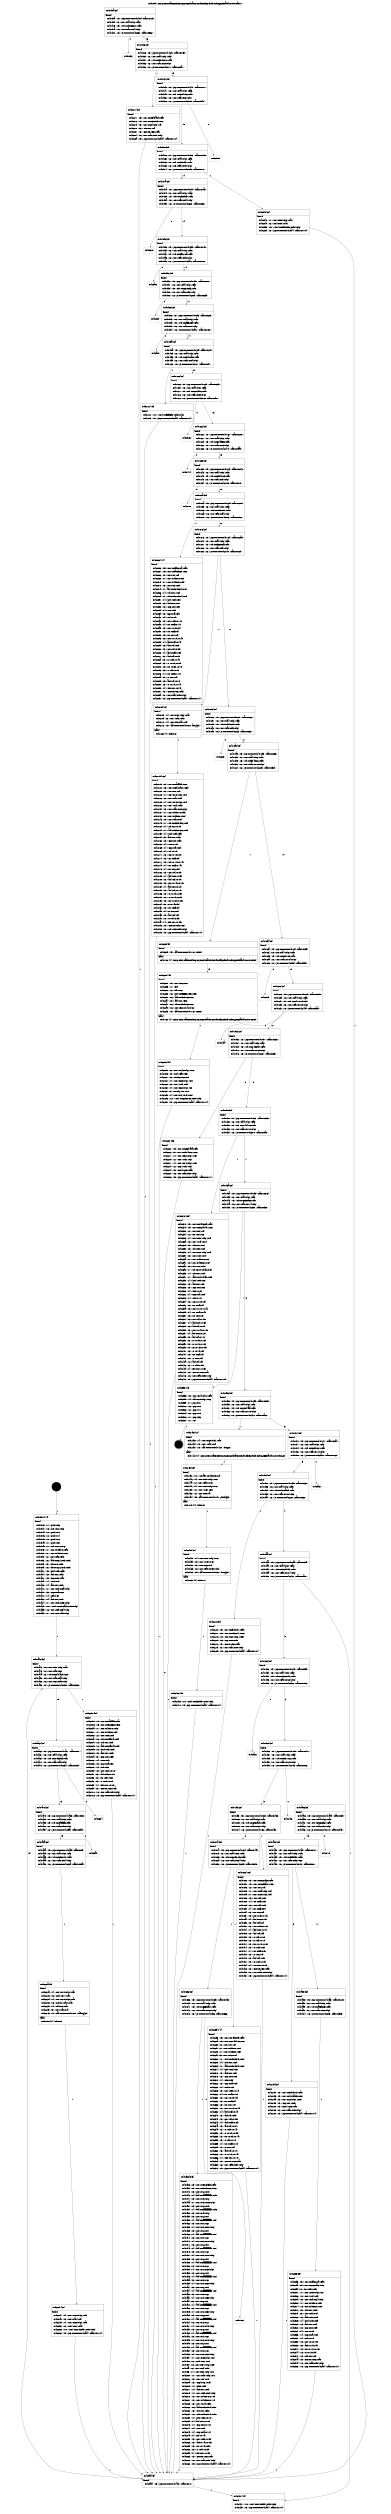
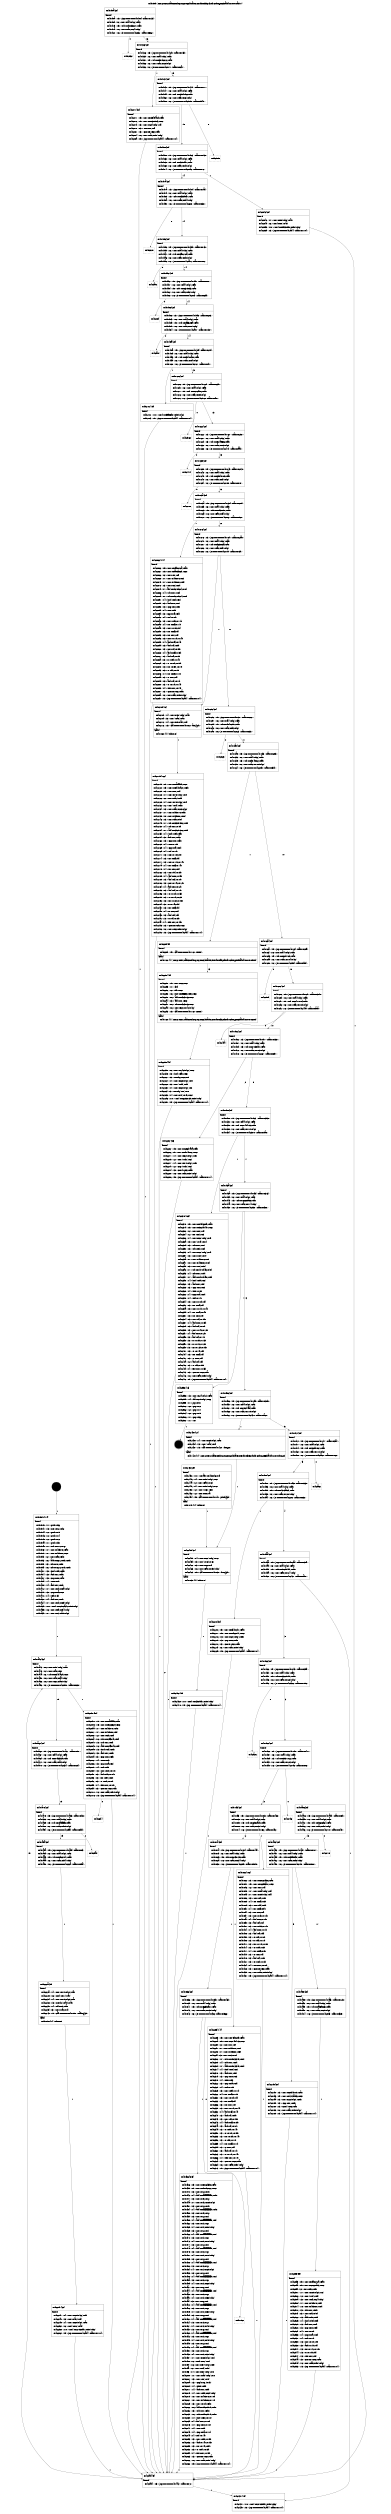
(224, 1461) -> (233, 1504)
(79, 1793) -> (100, 1807)
